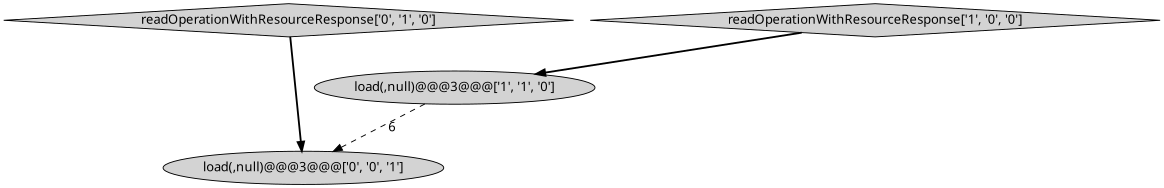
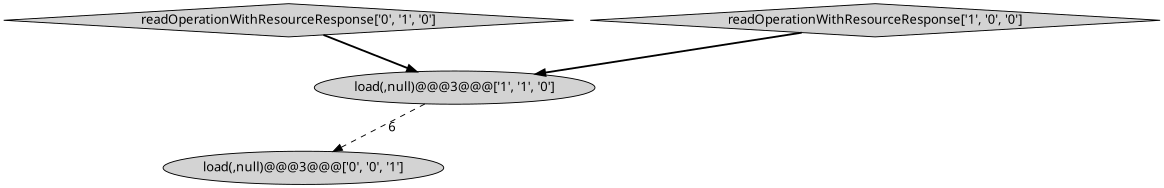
(296, 89) -> (366, 52)
